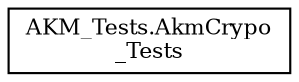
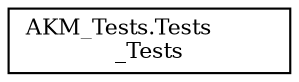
(149, 41) -> (149, 41)
